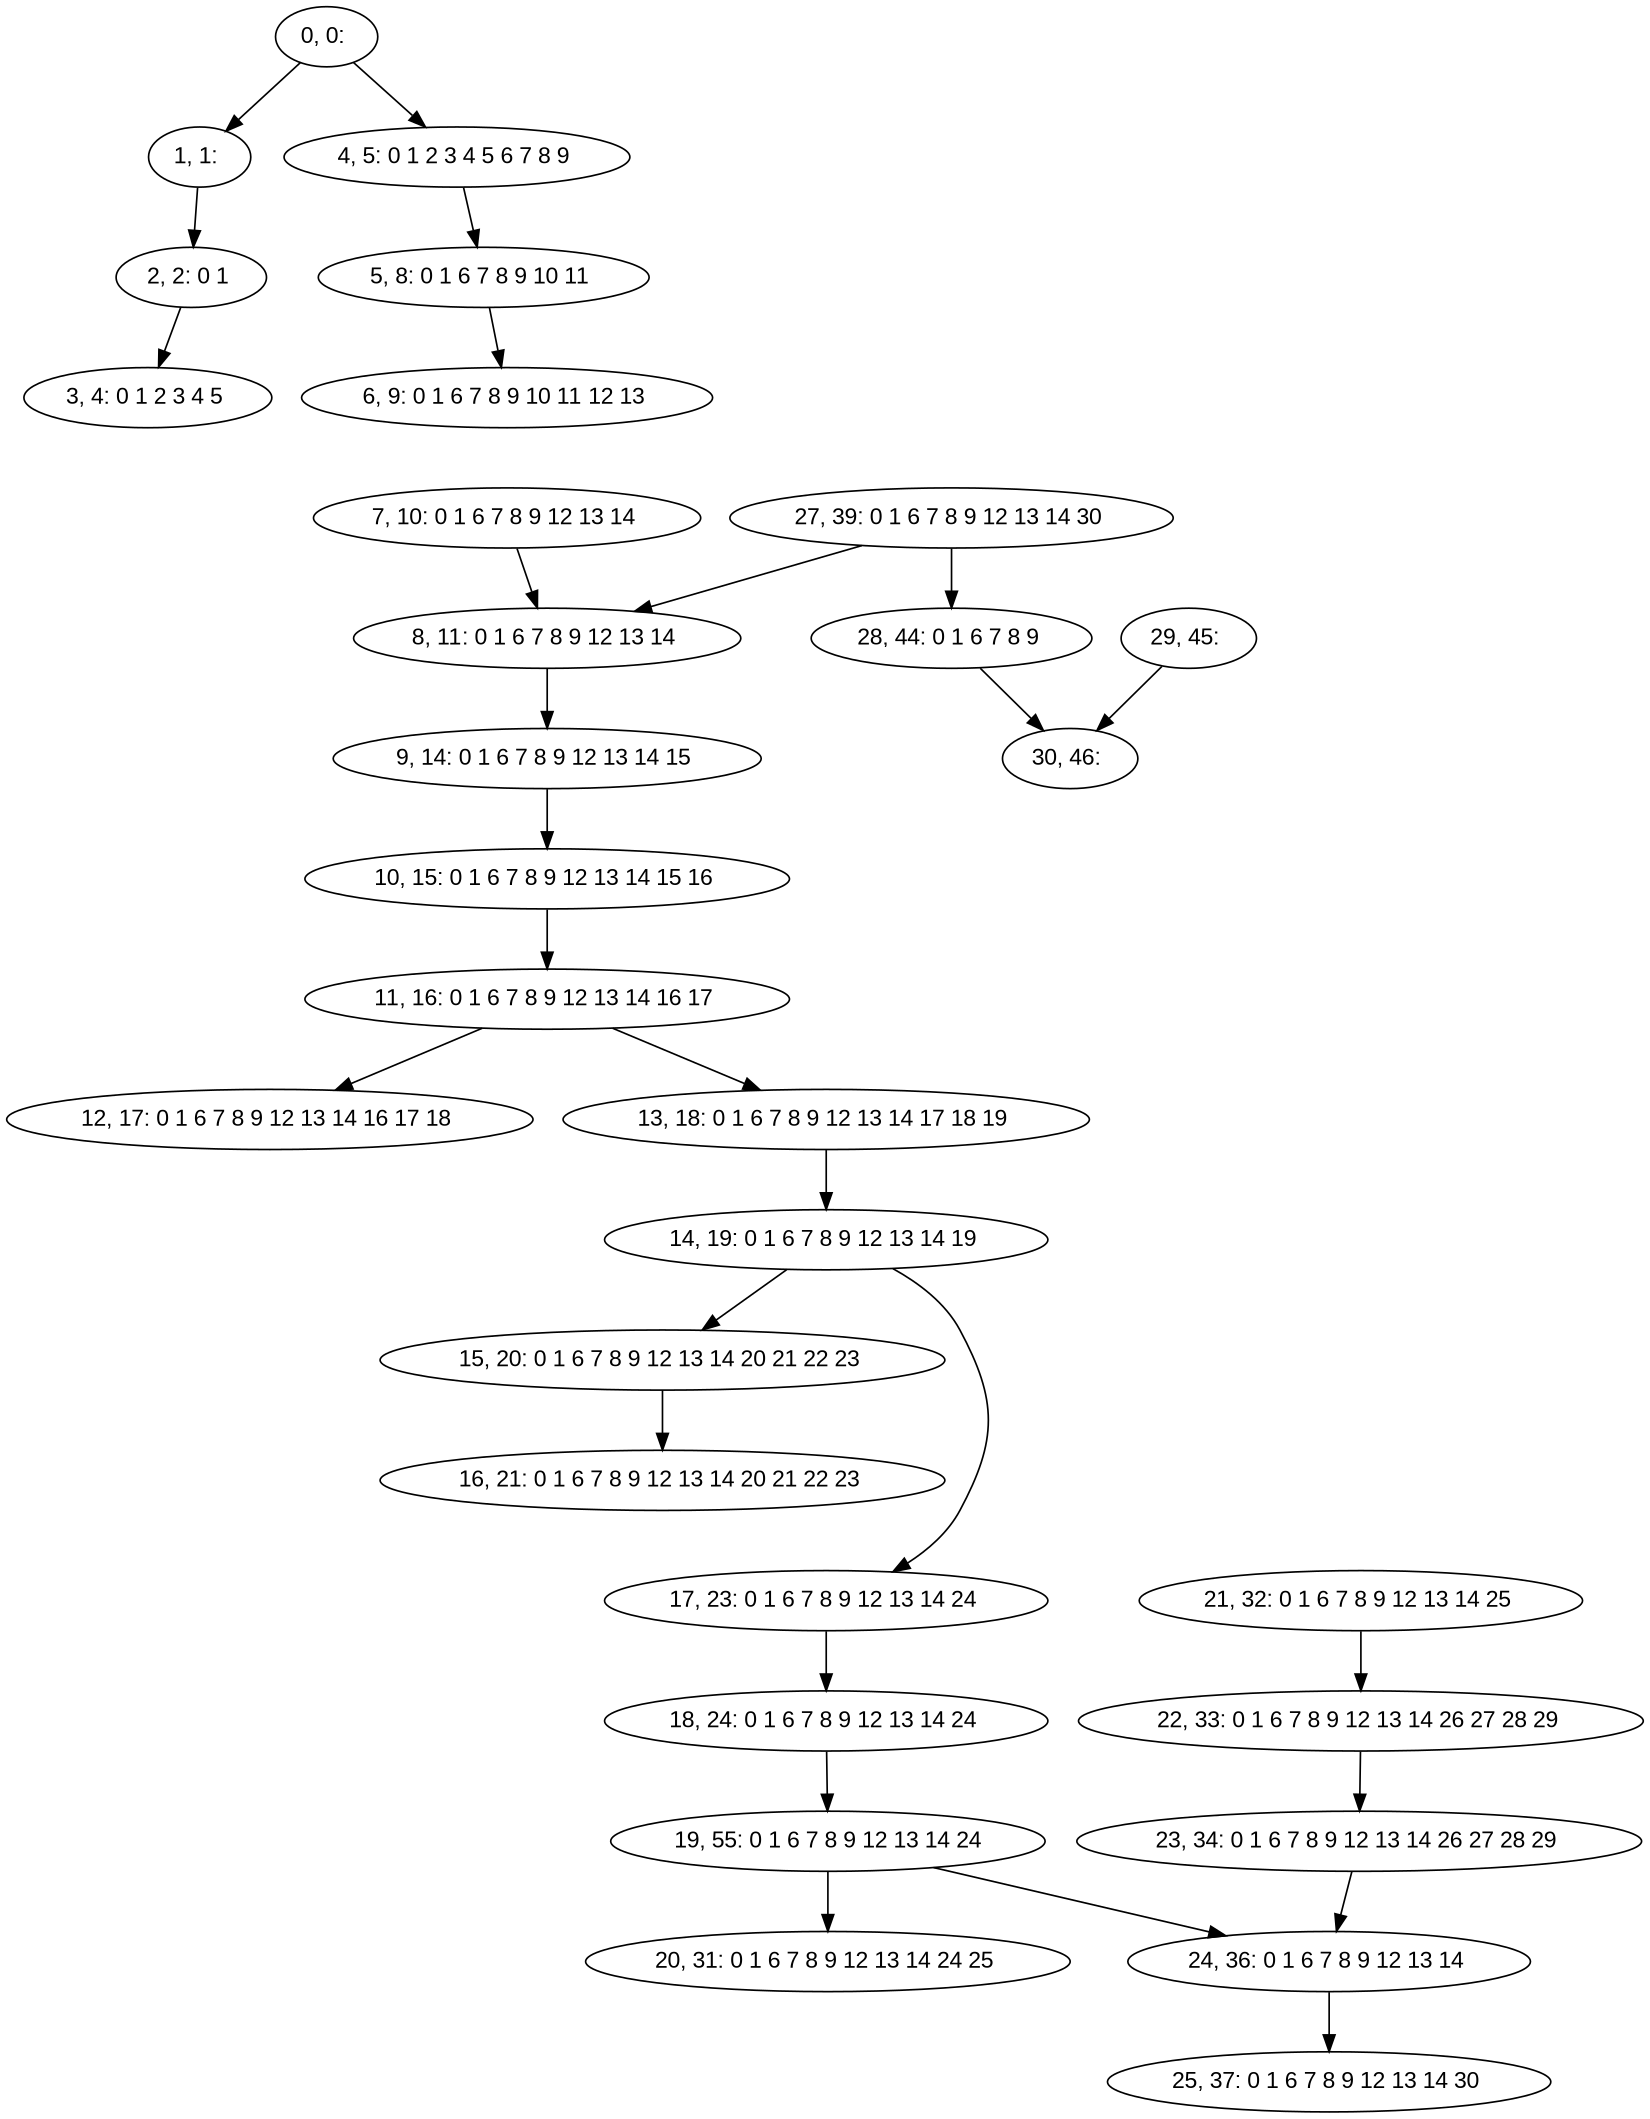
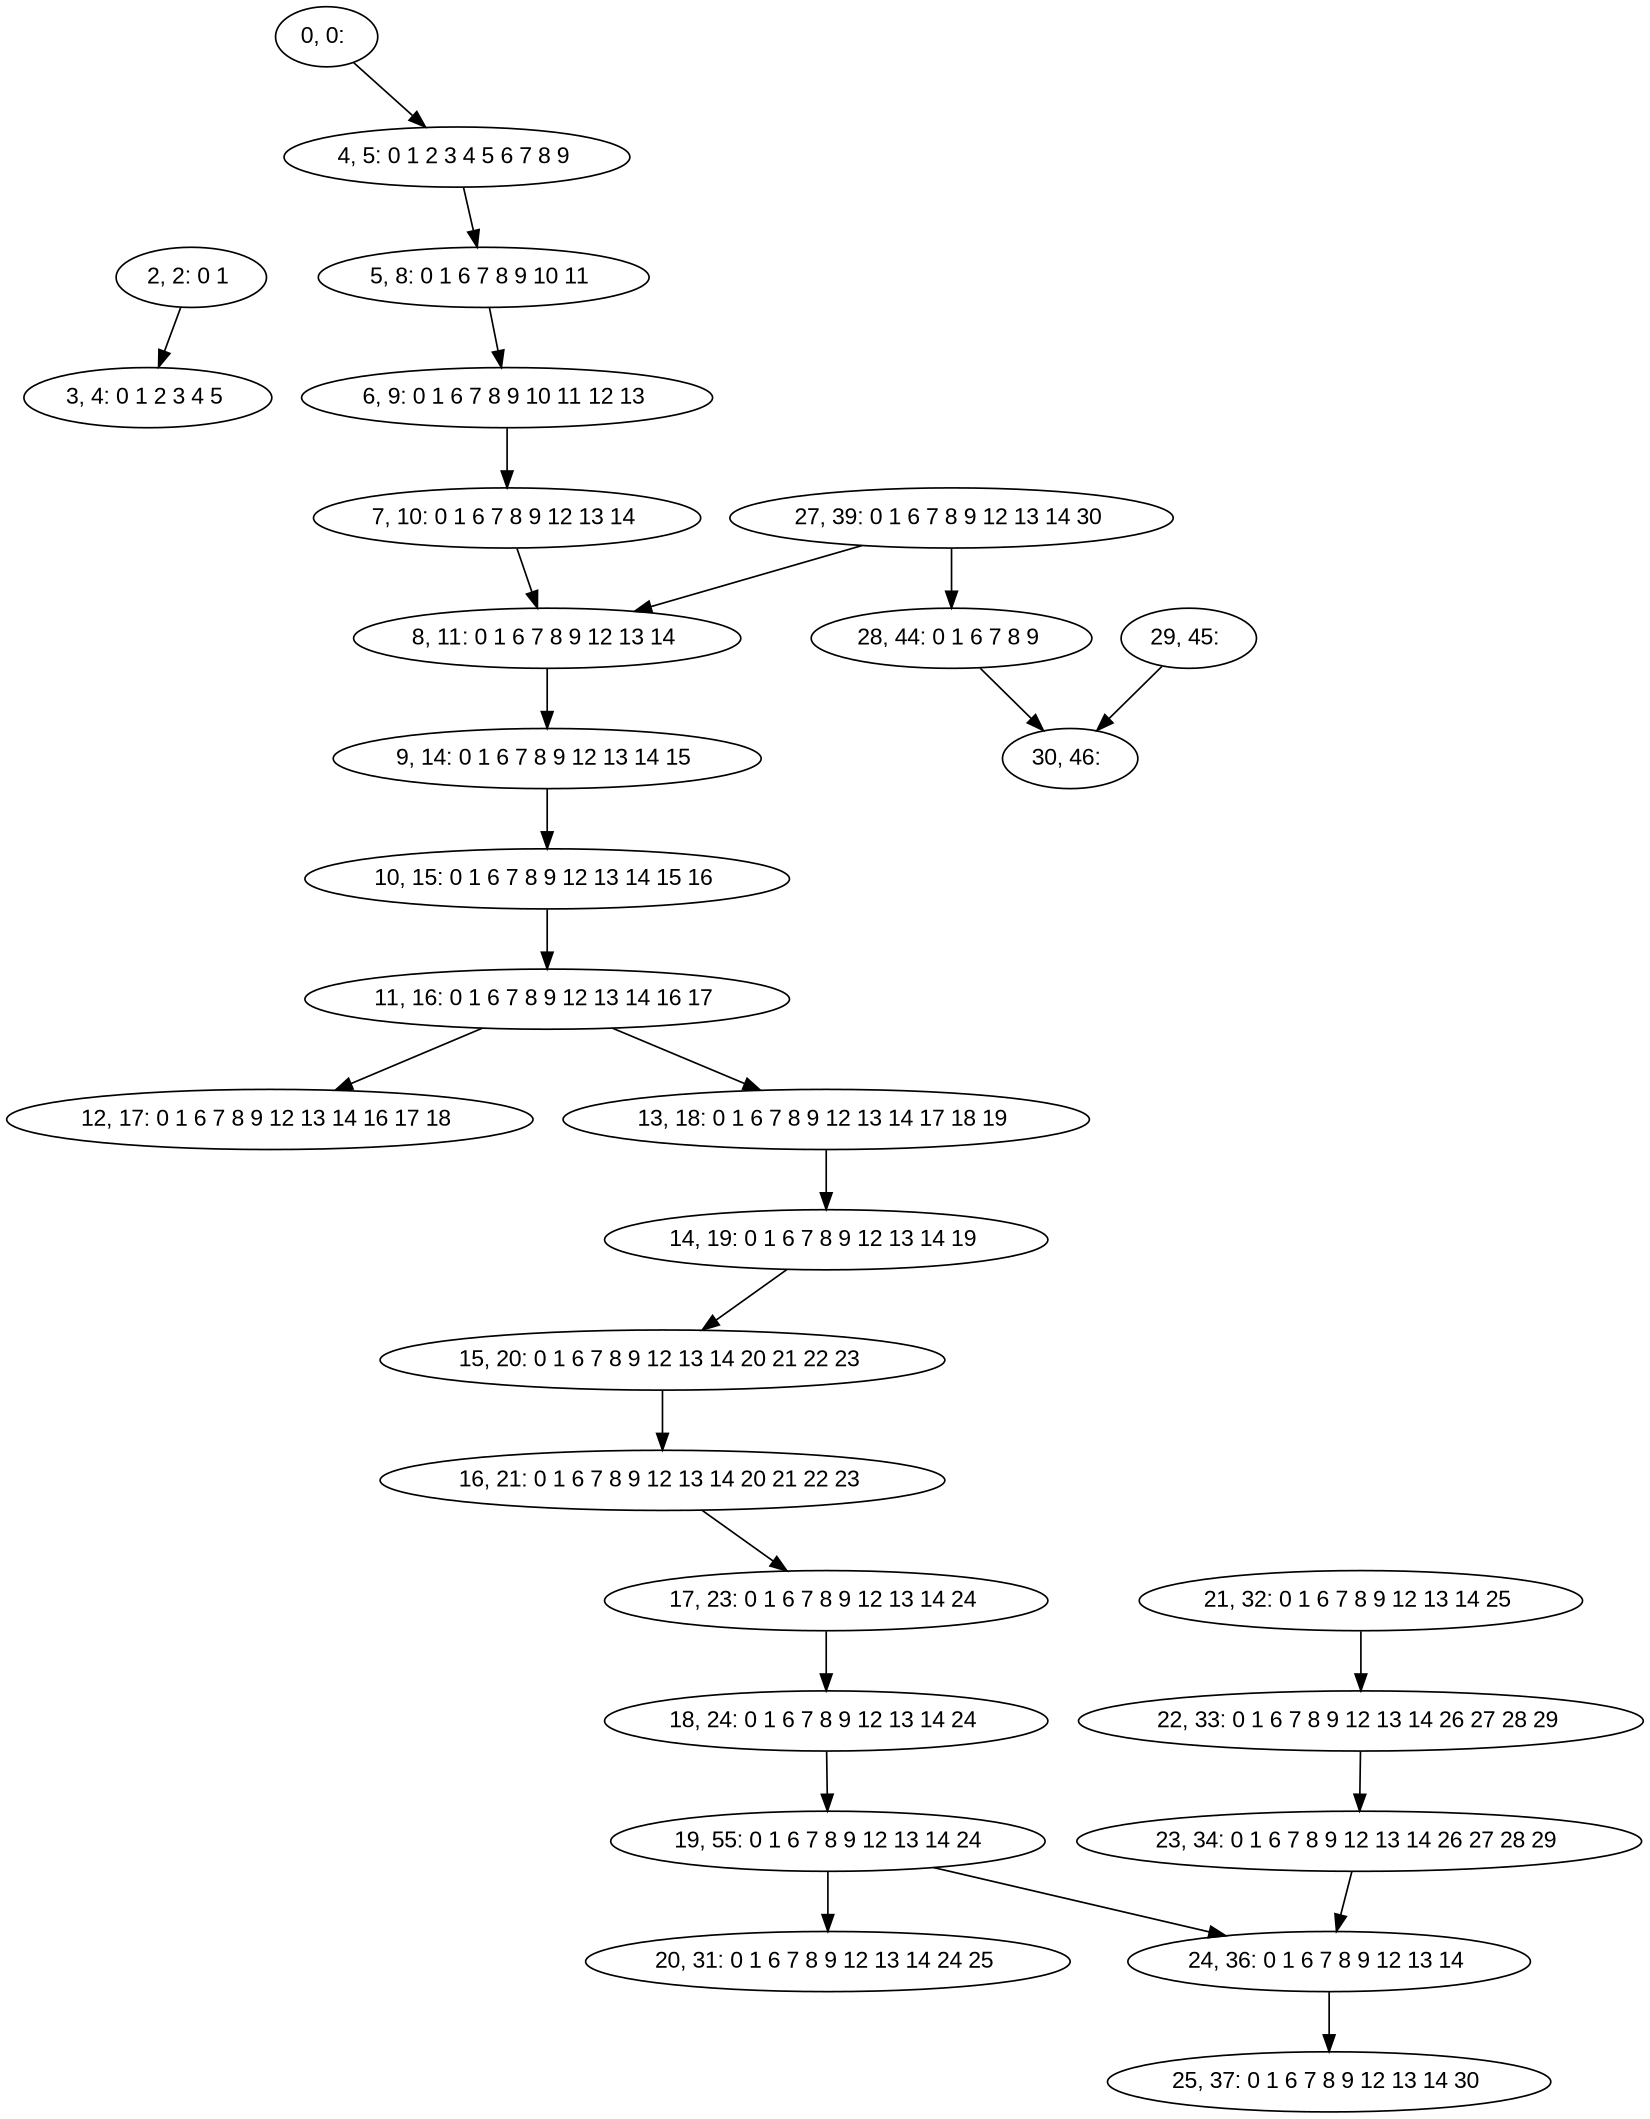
(200, 157) -> none
none -> (507, 450)
(988, 1412) -> (738, 1536)
